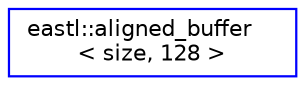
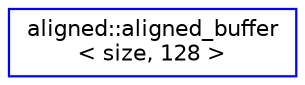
(153, 43) -> (153, 43)
